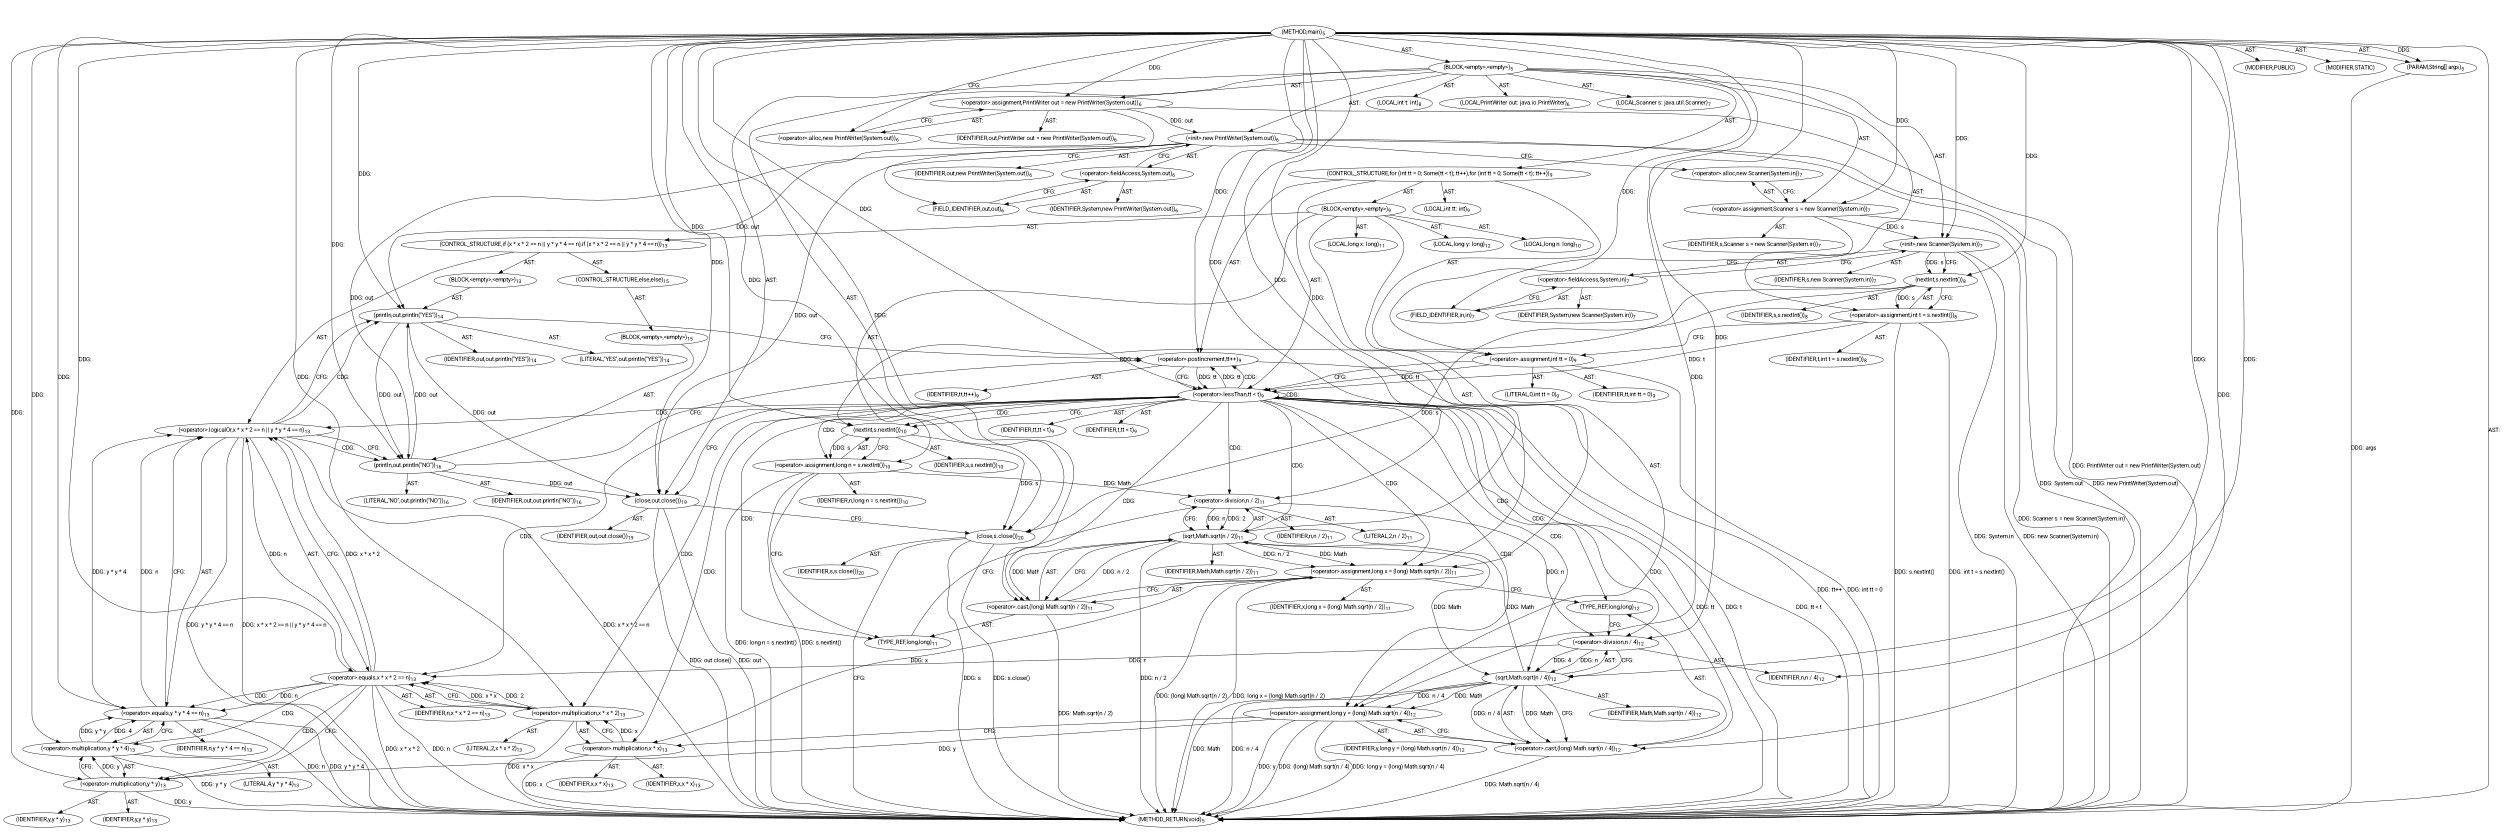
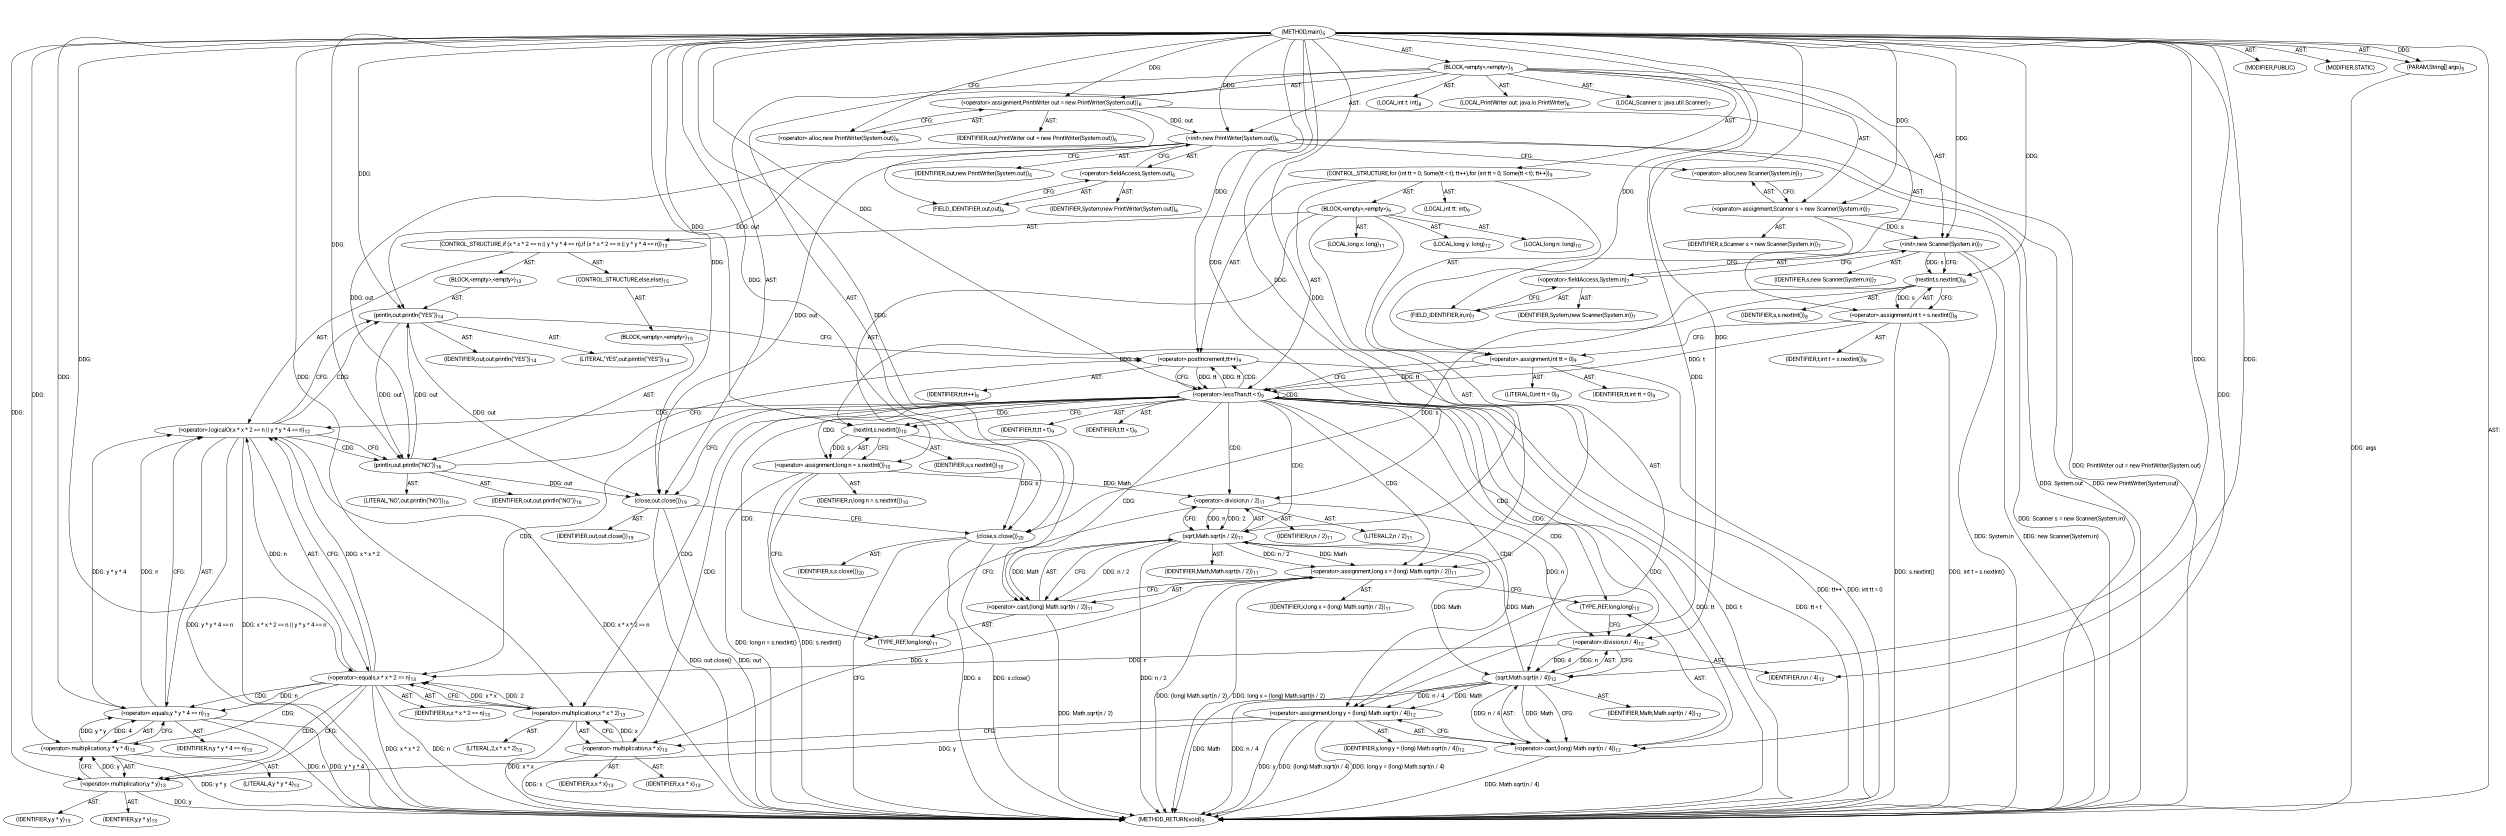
none -> (1232, 70)
(307, 430) -> (307, 430)
